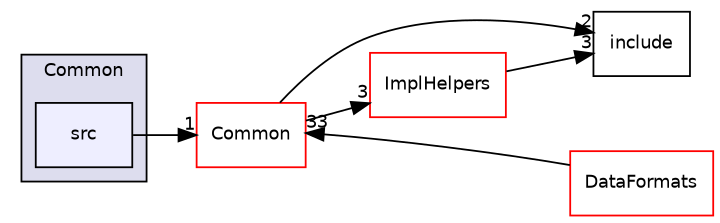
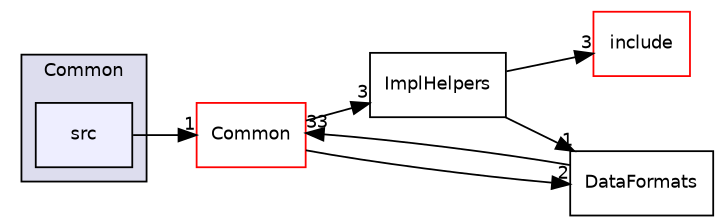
(416, 25) -> (429, 169)
(642, 44) -> (642, 44)
(438, 85) -> (438, 85)
none -> (532, 130)
(642, 183) -> (642, 183)
